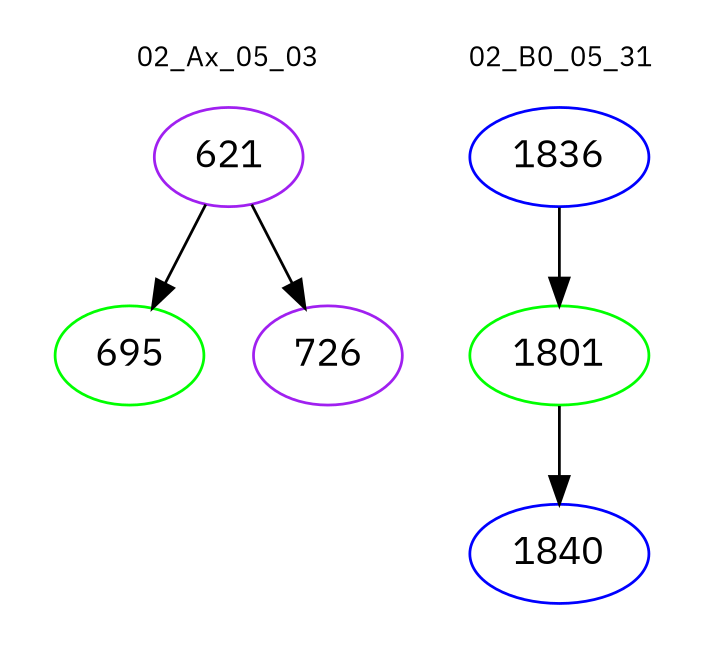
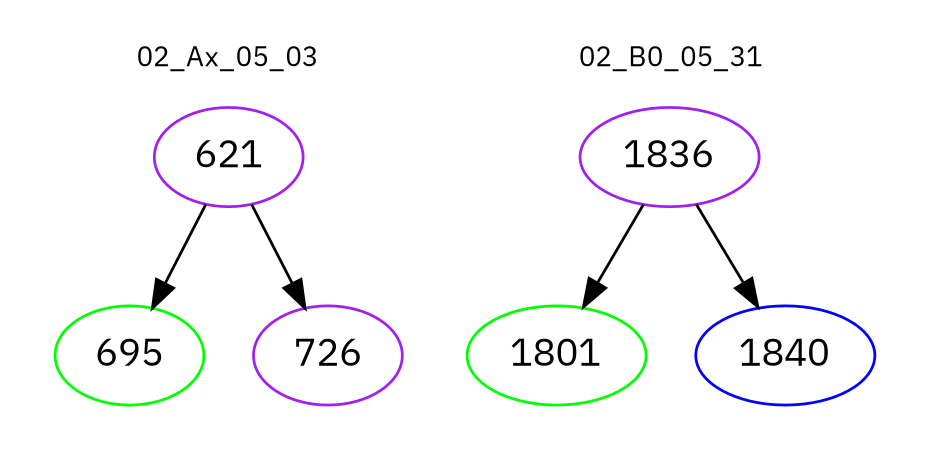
(559, 157) -> (670, 157)
(559, 441) -> (720, 244)
